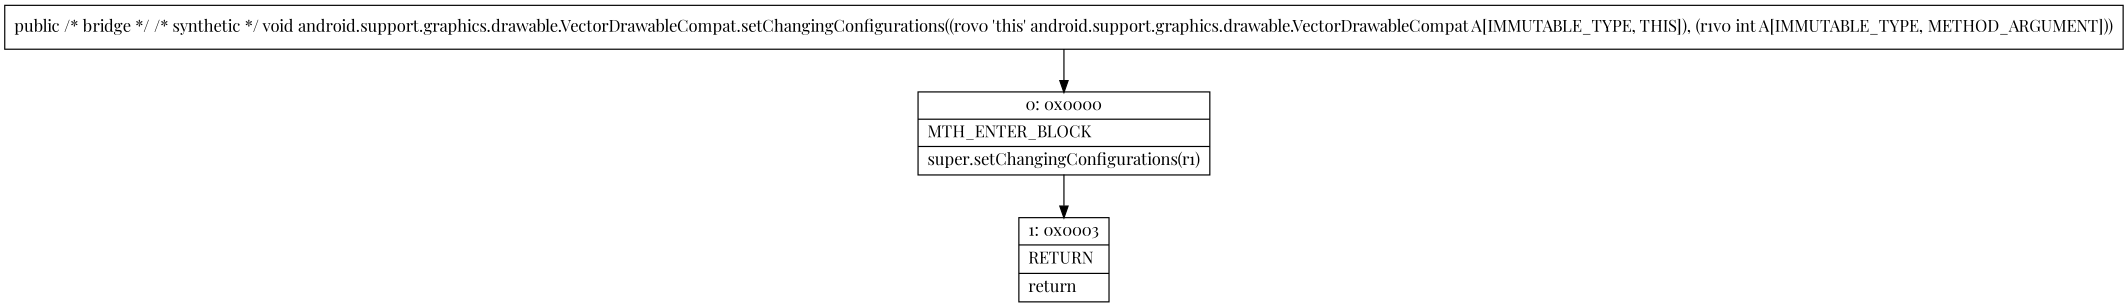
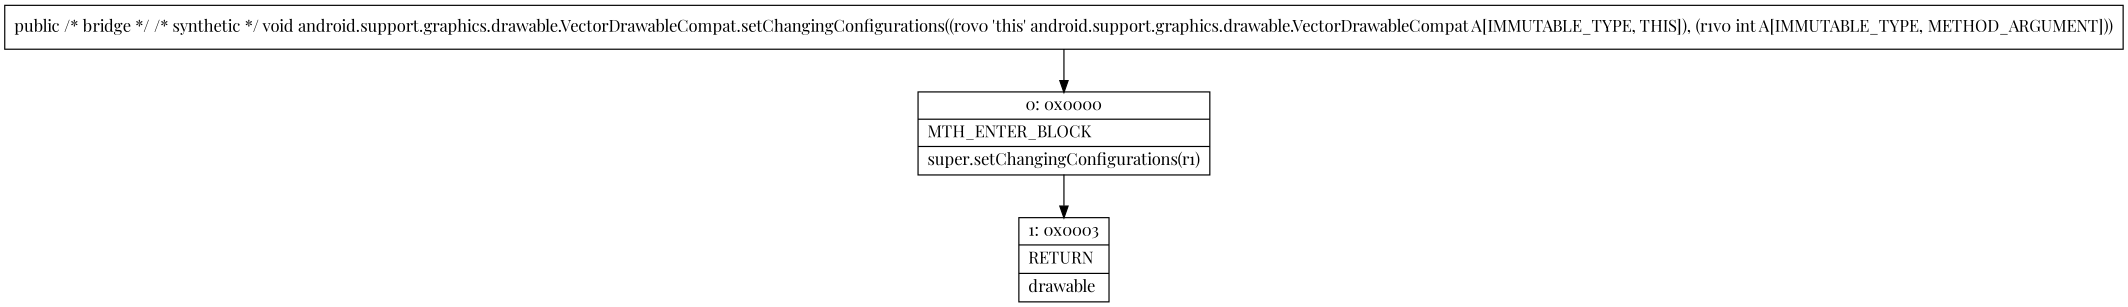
(1053, 287) -> (1062, 287)
